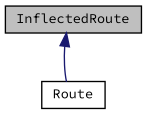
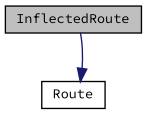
(64, 64) -> (82, 51)
